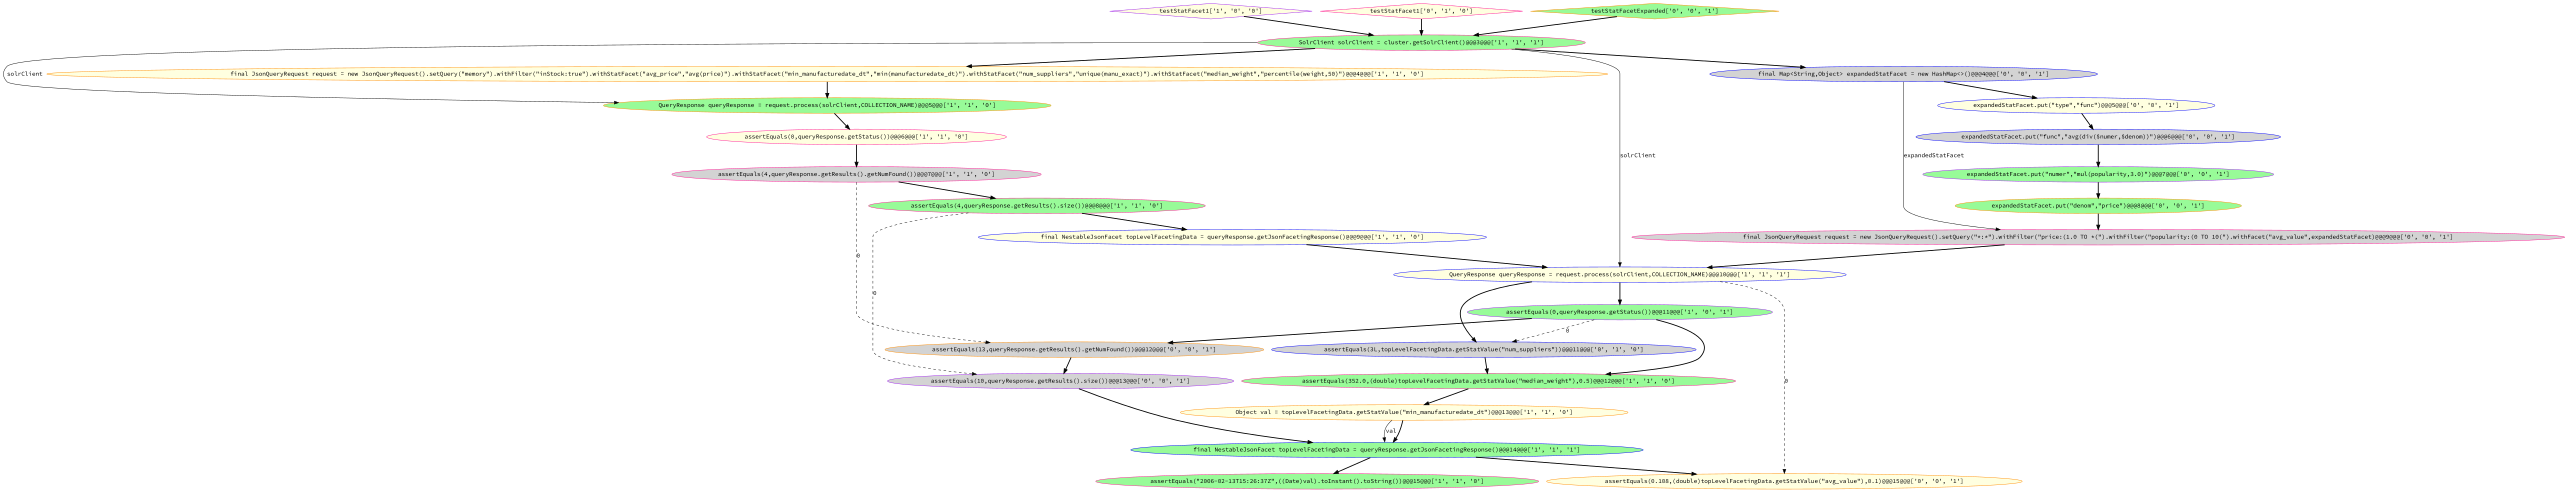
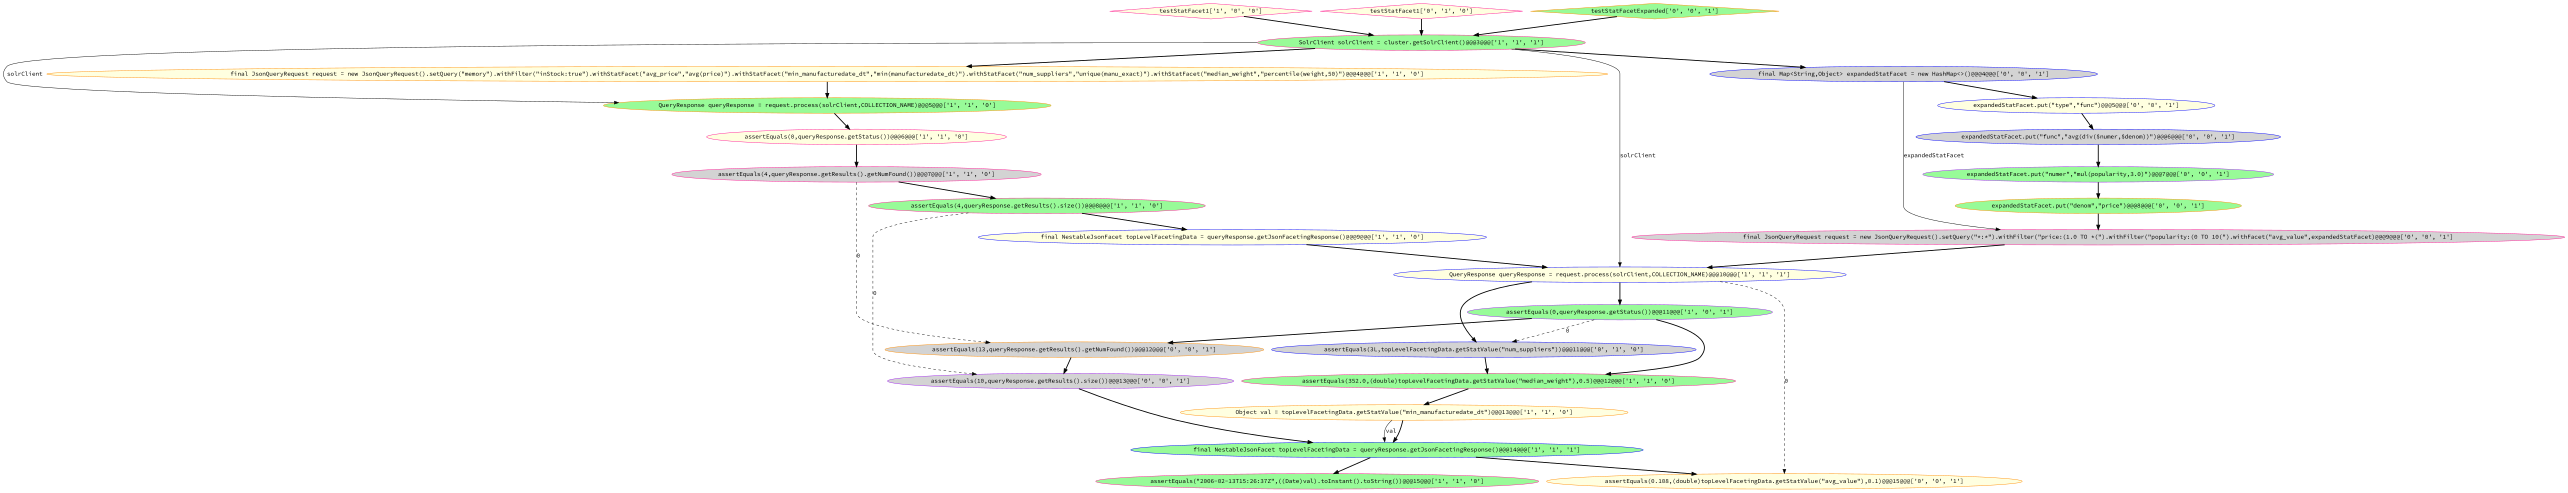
(1211, 11) -> (1211, 11)
